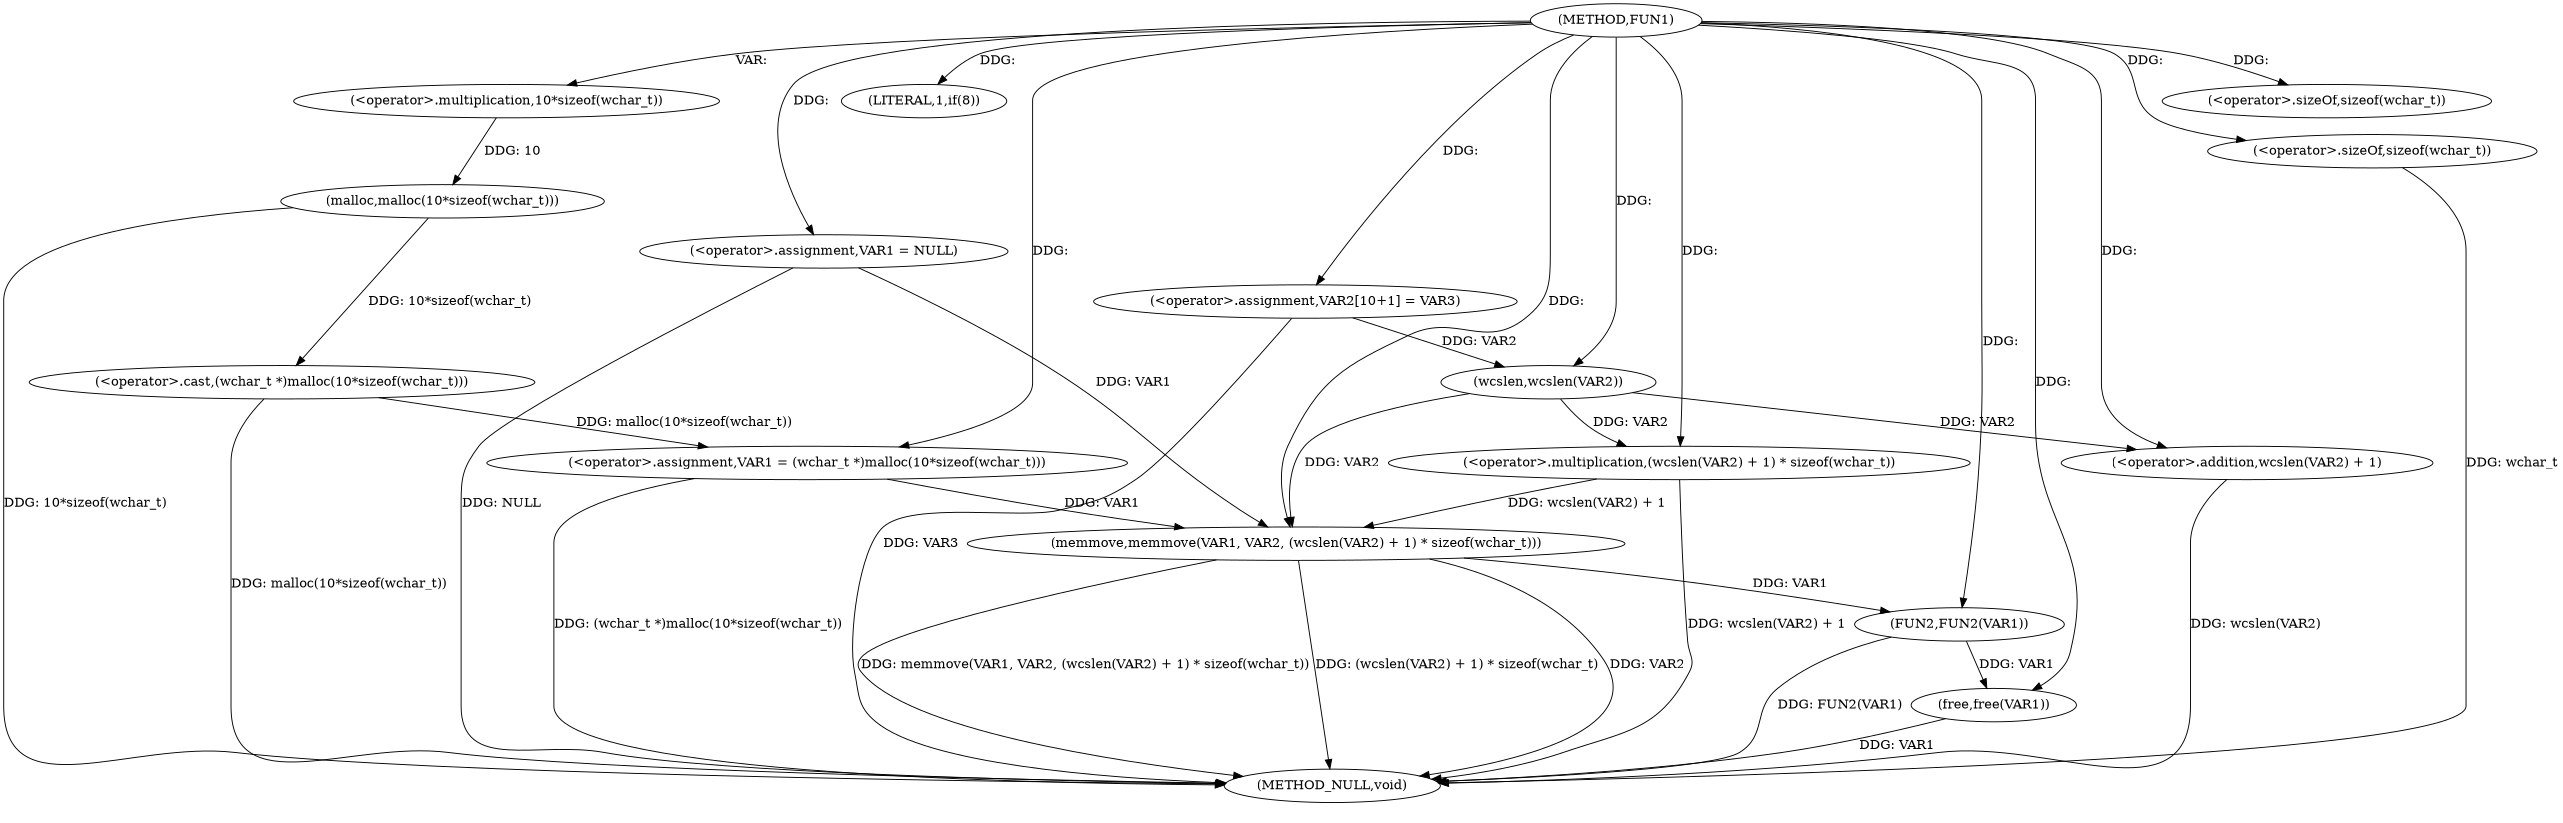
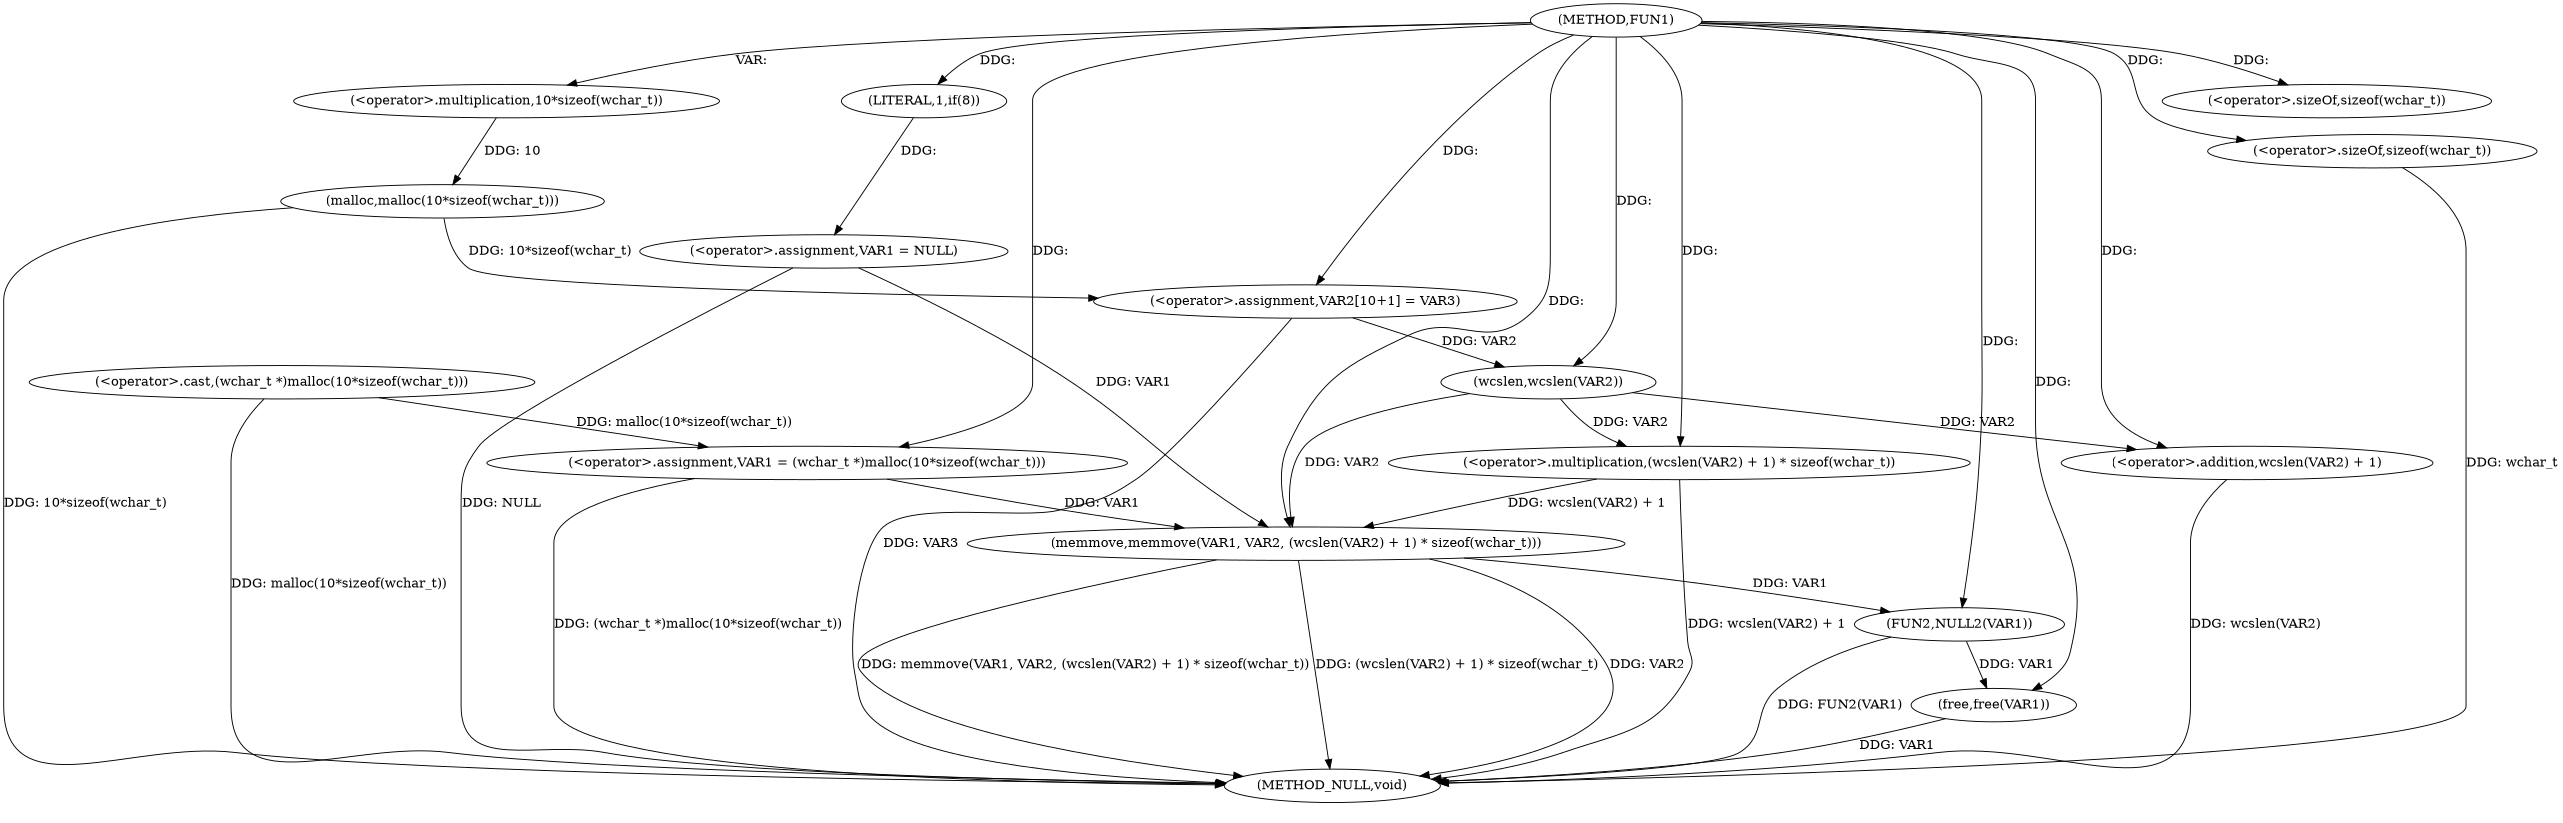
(949, 45) -> (877, 172)
(365, 288) -> (732, 290)
(1959, 624) -> (1959, 624)
